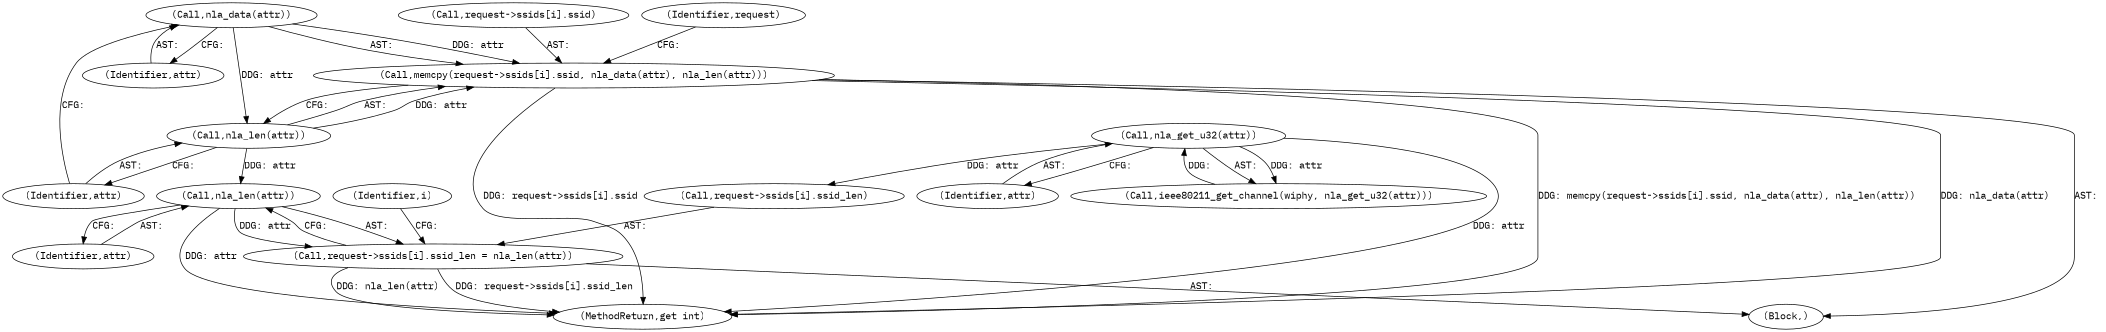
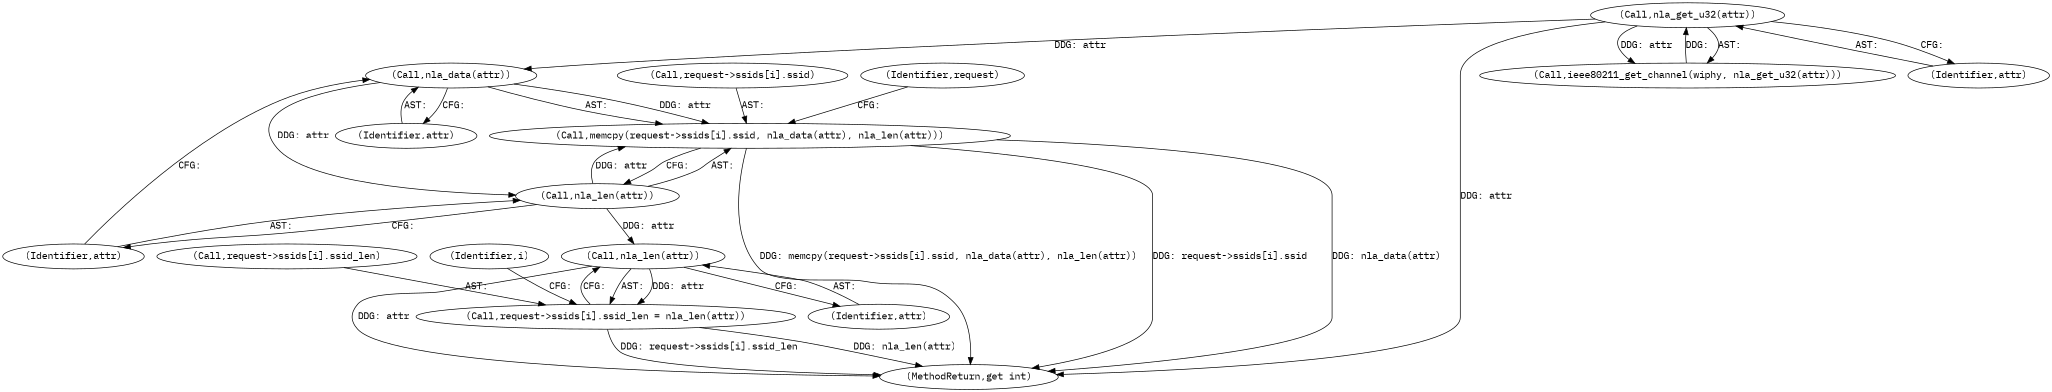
(973, 160) -> (1063, 40)
(1786, 317) -> none
